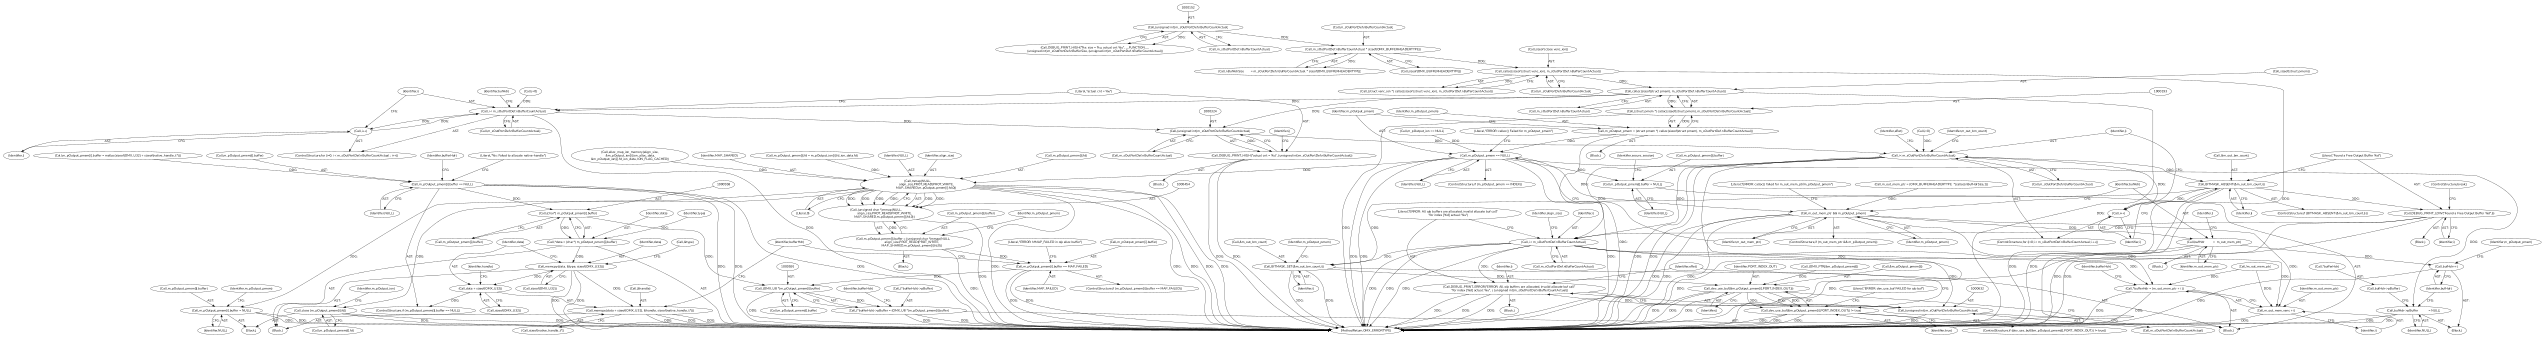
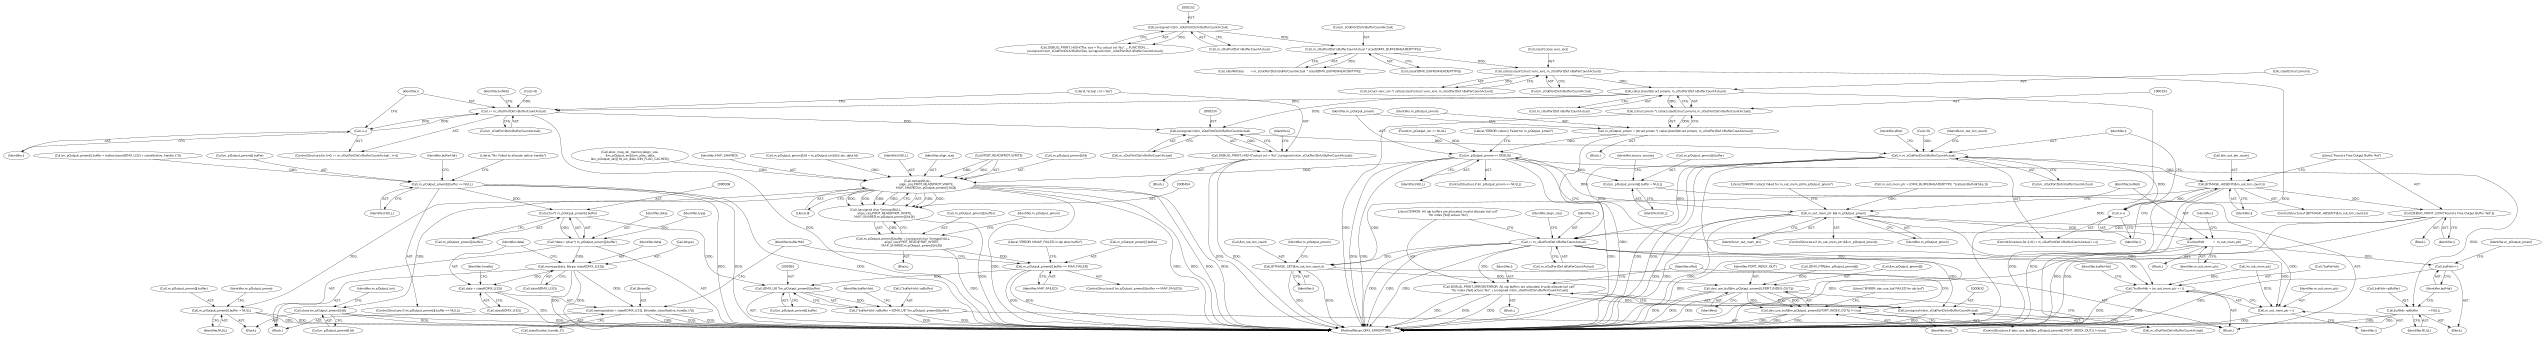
(1422, 131) -> (1422, 131)
none -> (999, 156)
(1485, 156) -> (1485, 156)
(1485, 185) -> (1485, 185)
(2449, 185) -> none
(579, 228) -> (579, 228)
(658, 257) -> (658, 257)
none -> (1039, 276)
(2353, 277) -> (2247, 277)
(451, 299) -> (907, 329)
(2406, 301) -> (2406, 301)
(754, 311) -> (754, 311)
(2276, 311) -> (2276, 311)
